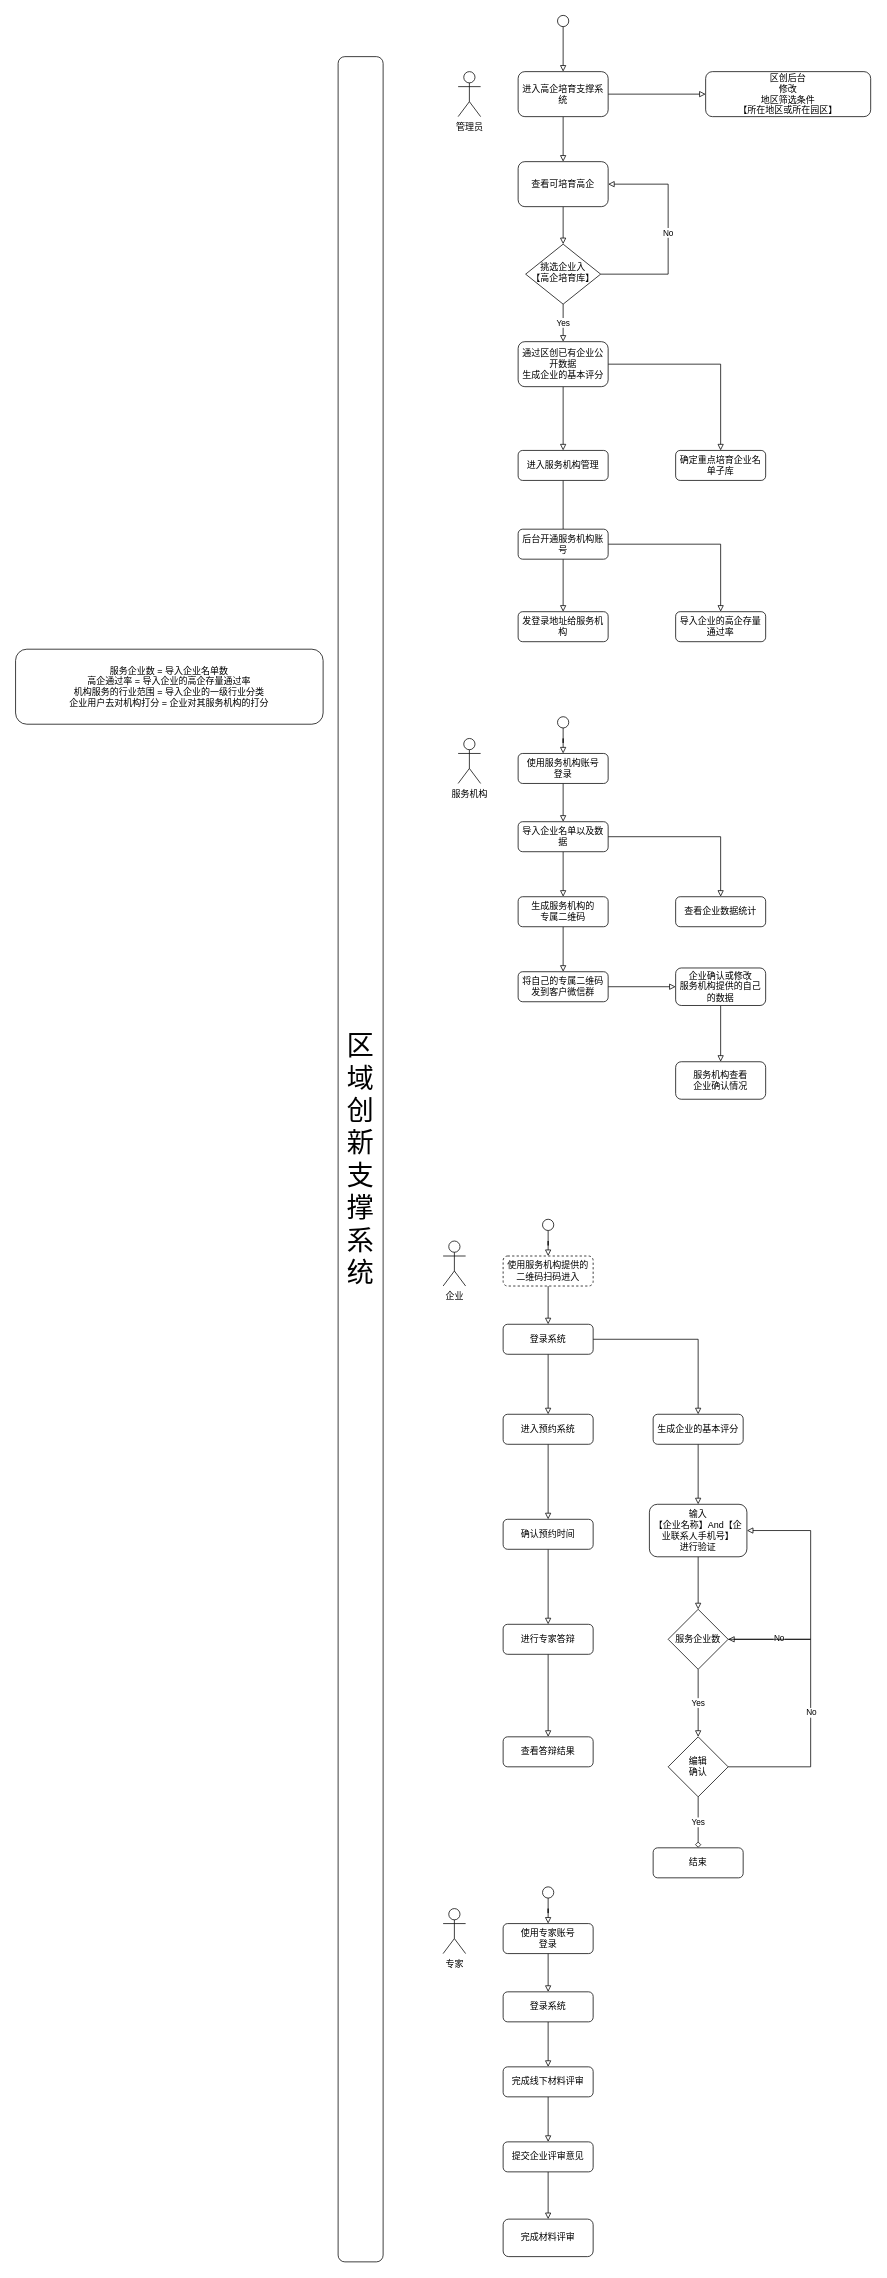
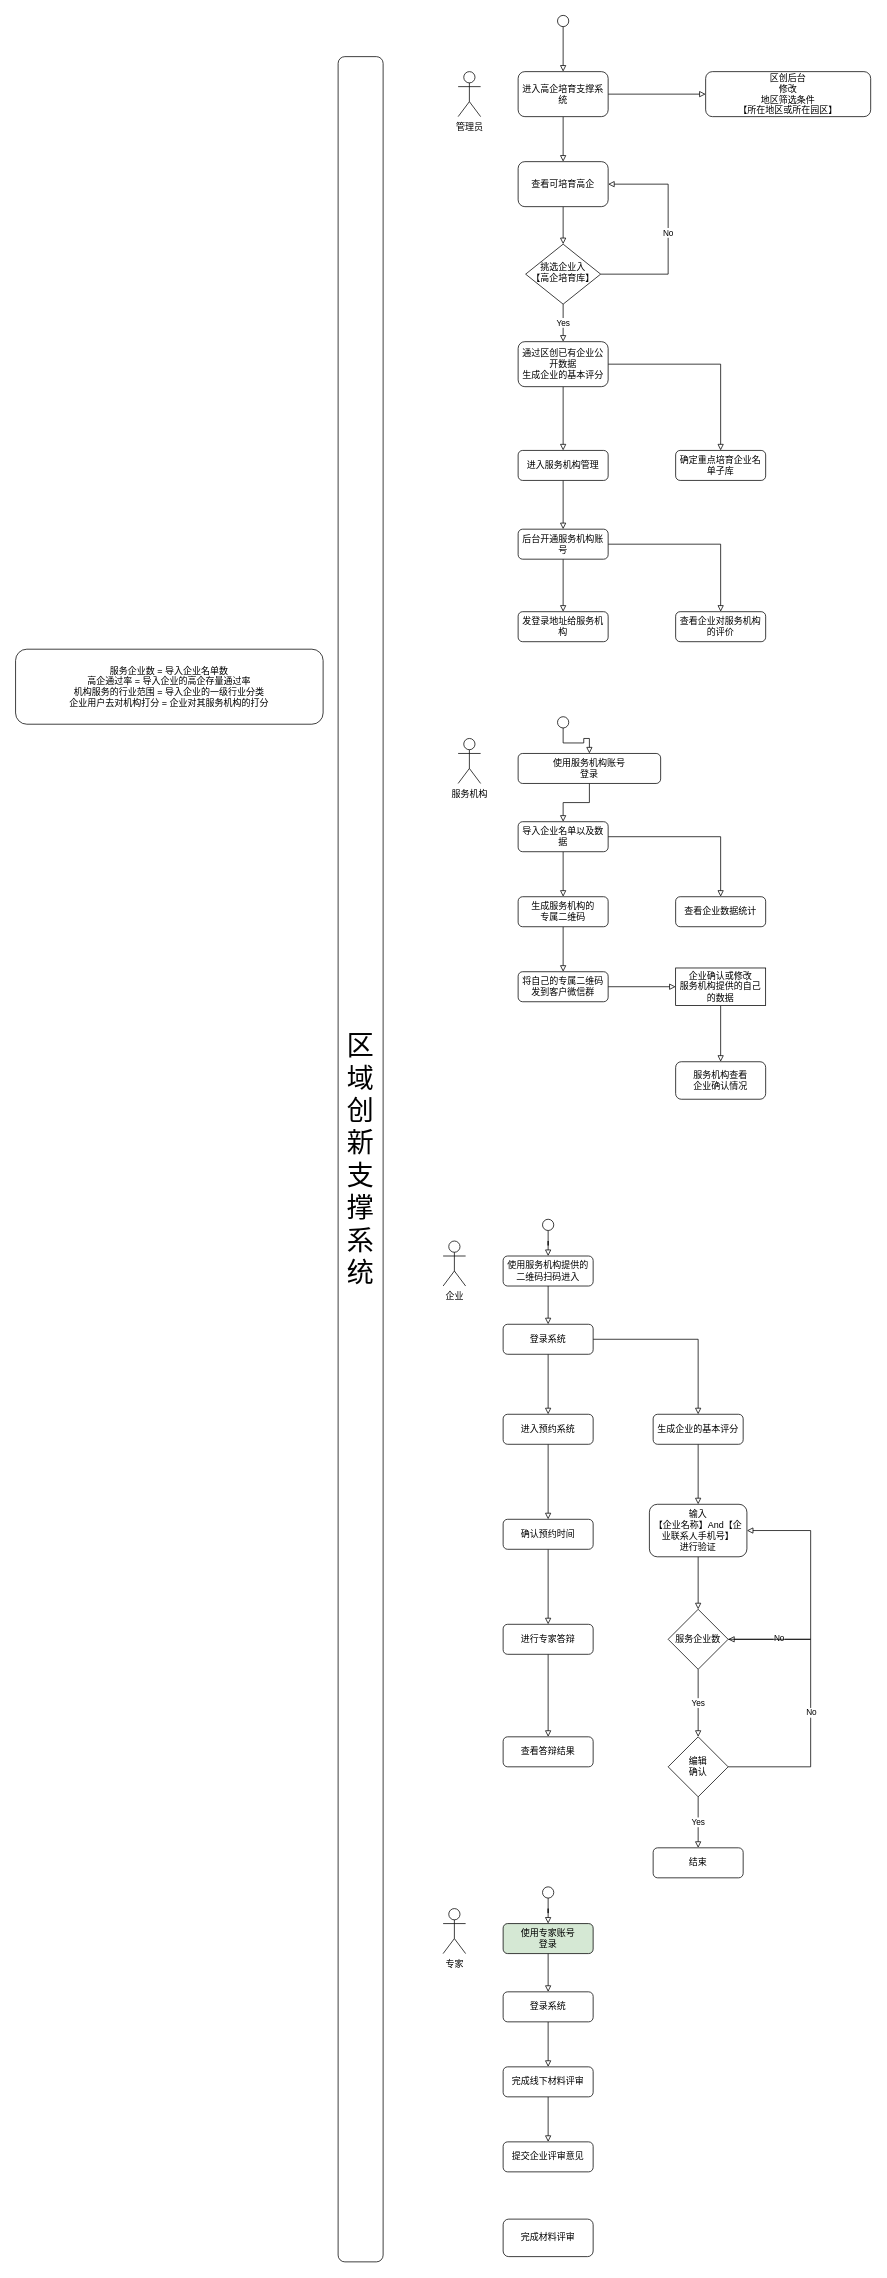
(563, 524) -> (563, 522)
(720, 627) -> (720, 627)
(563, 768) -> (589, 768)
(720, 987) -> (720, 987)
(548, 1271) -> (548, 1271)
(698, 1840) -> (698, 1841)
(548, 1938) -> (548, 1938)
(548, 2192) -> none
